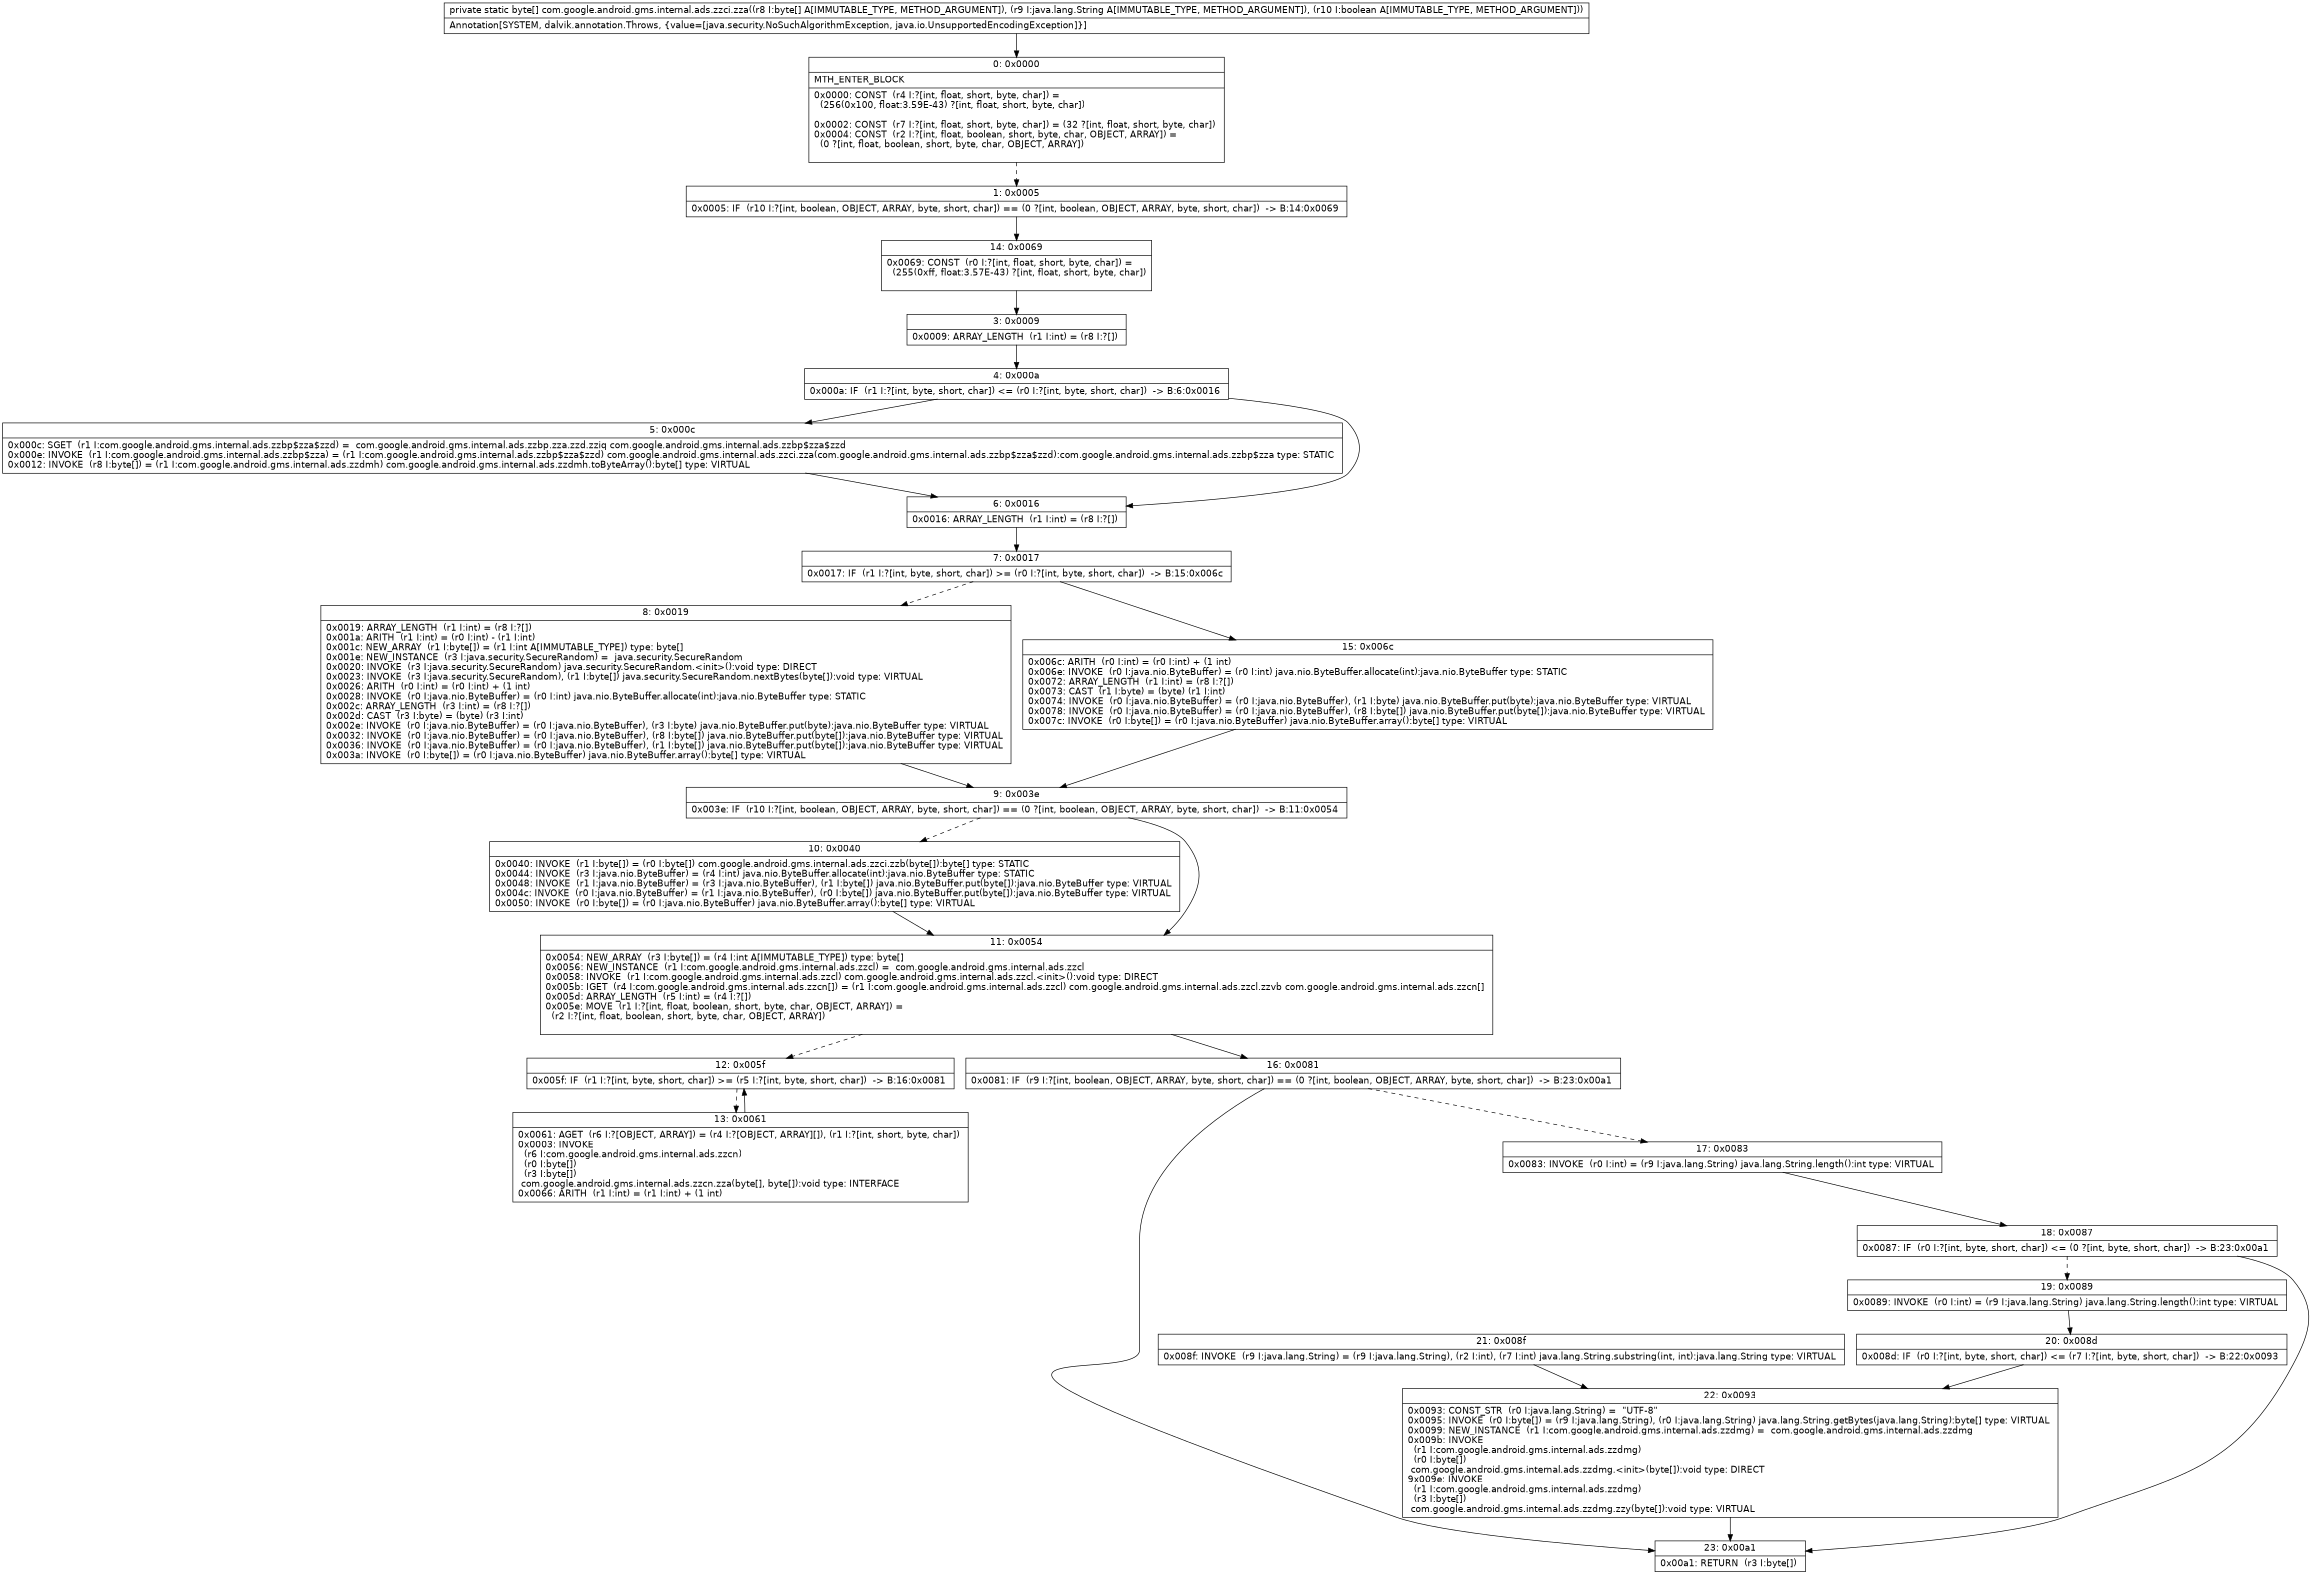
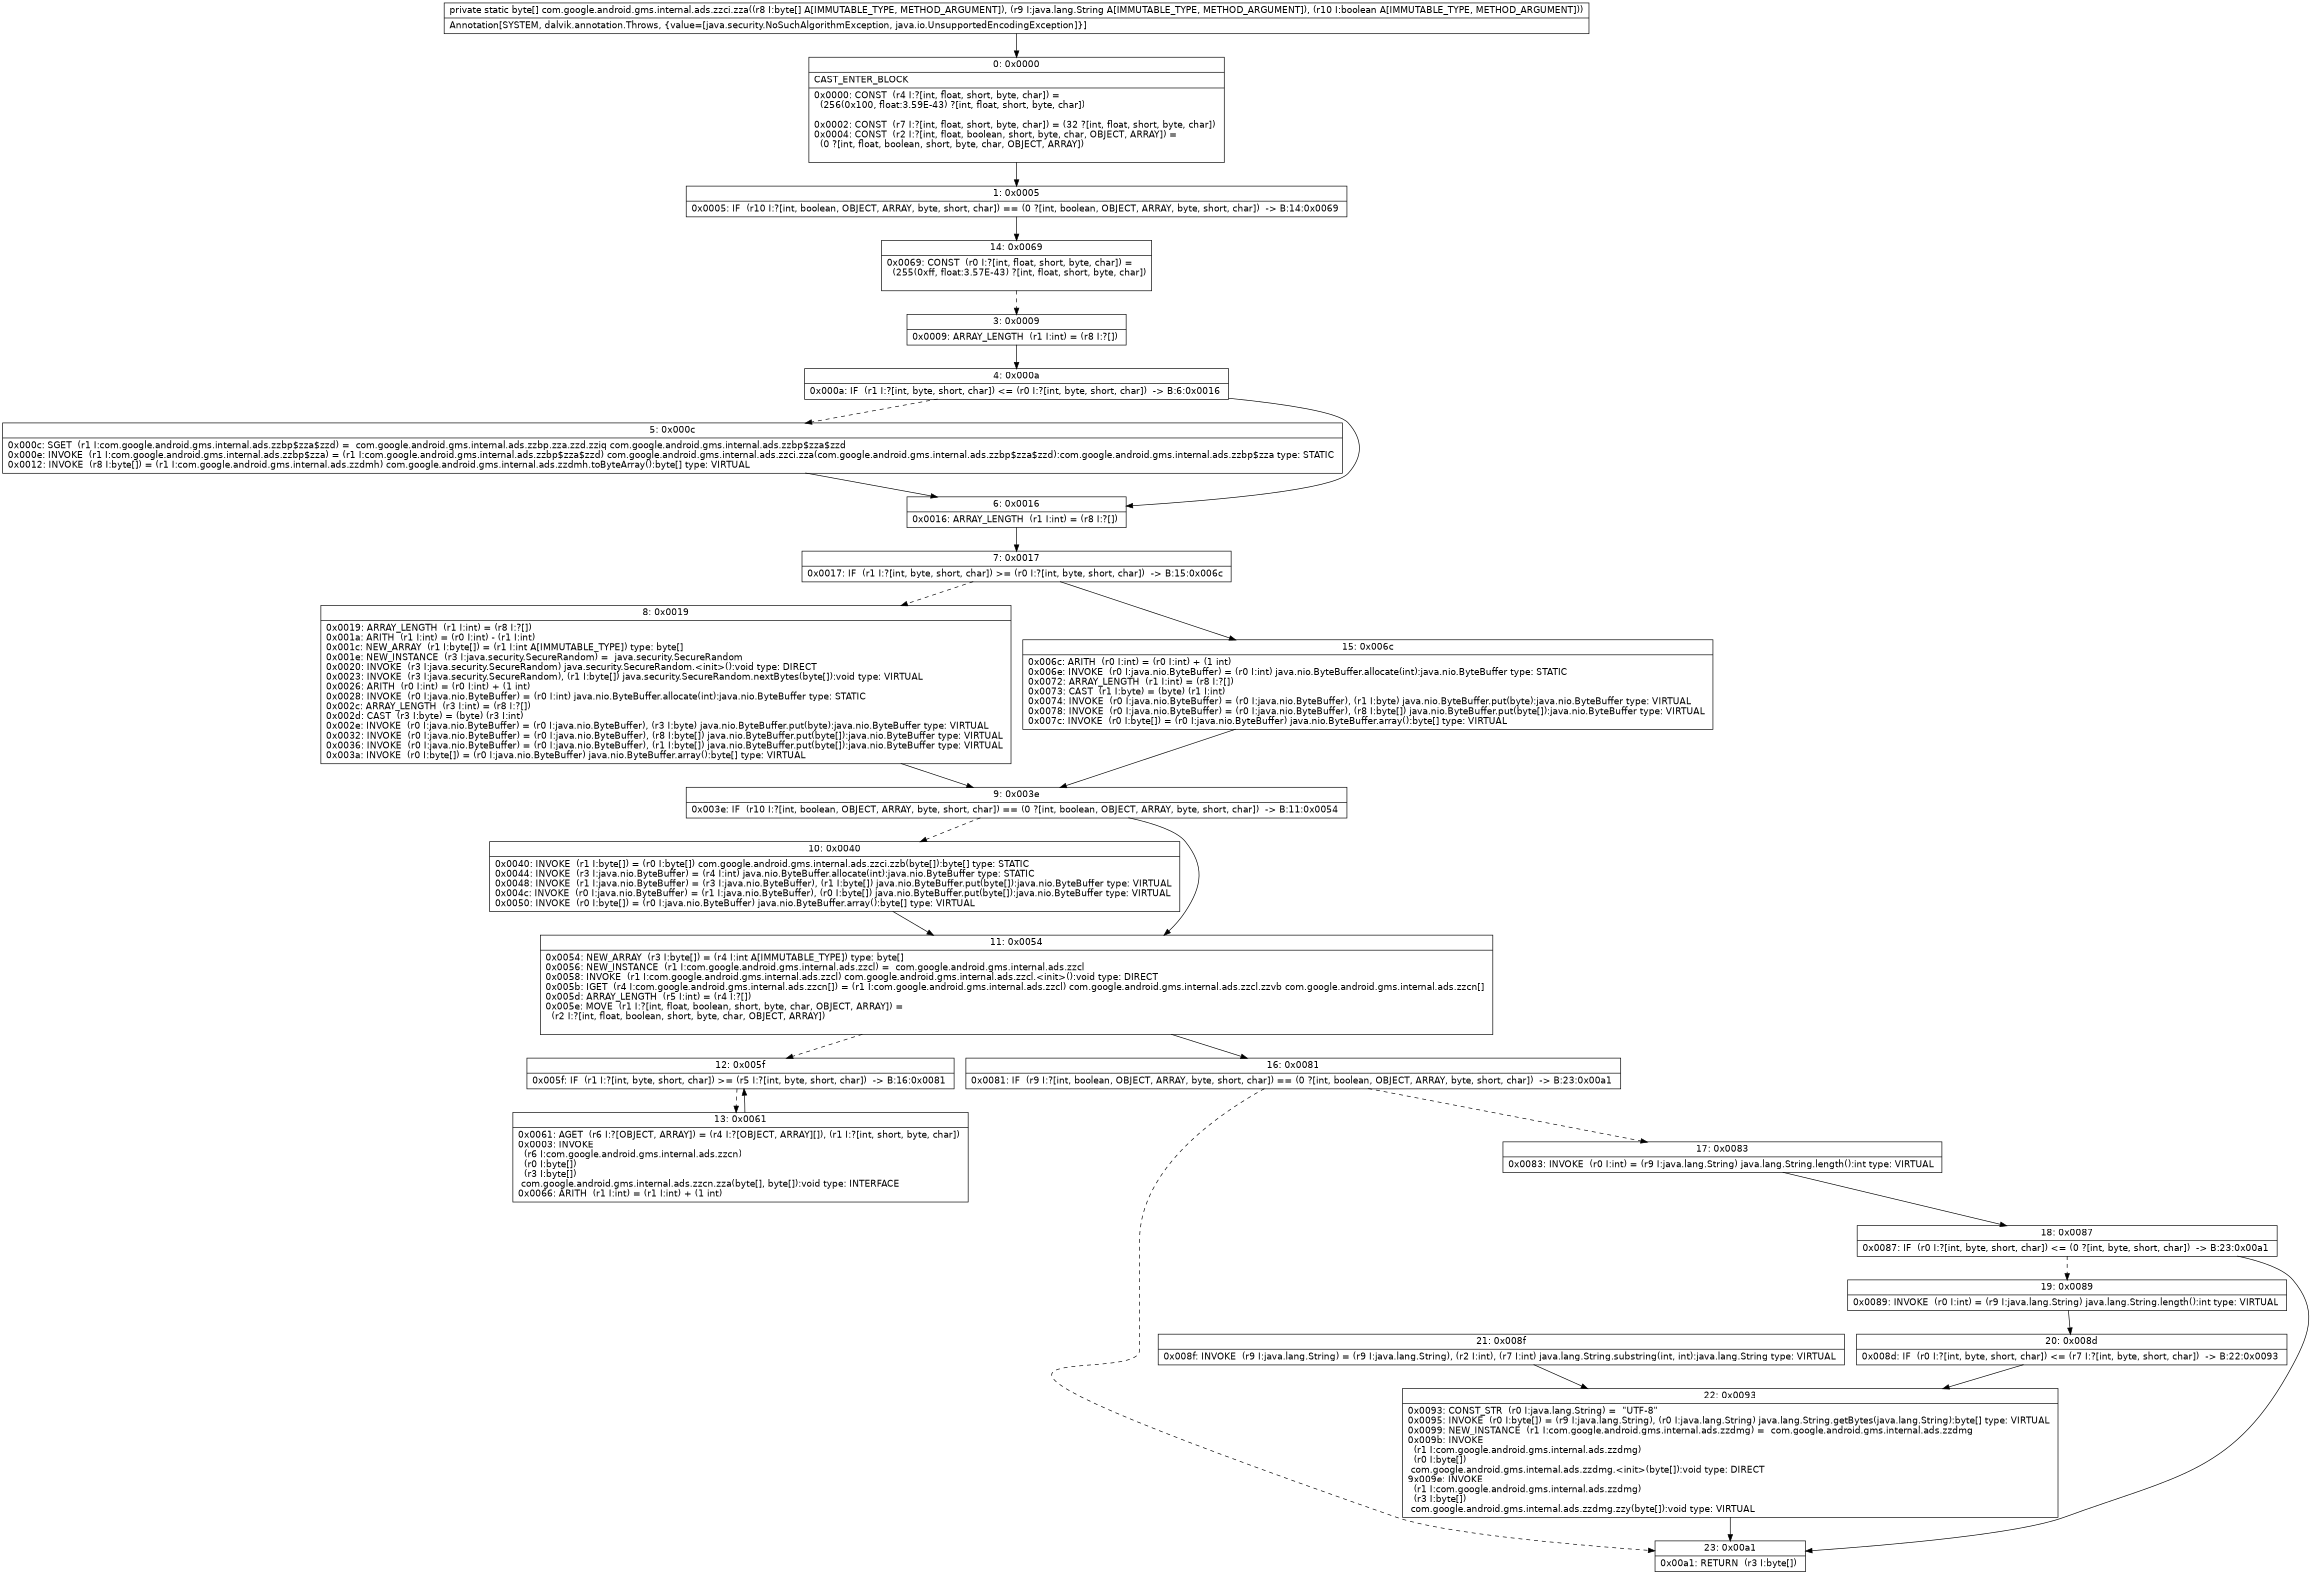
(860, 80) -> (862, 80)
(1017, 171) -> (1017, 171)
(1017, 299) -> (1017, 299)
(875, 411) -> (875, 411)
(1148, 1426) -> (1148, 1426)
